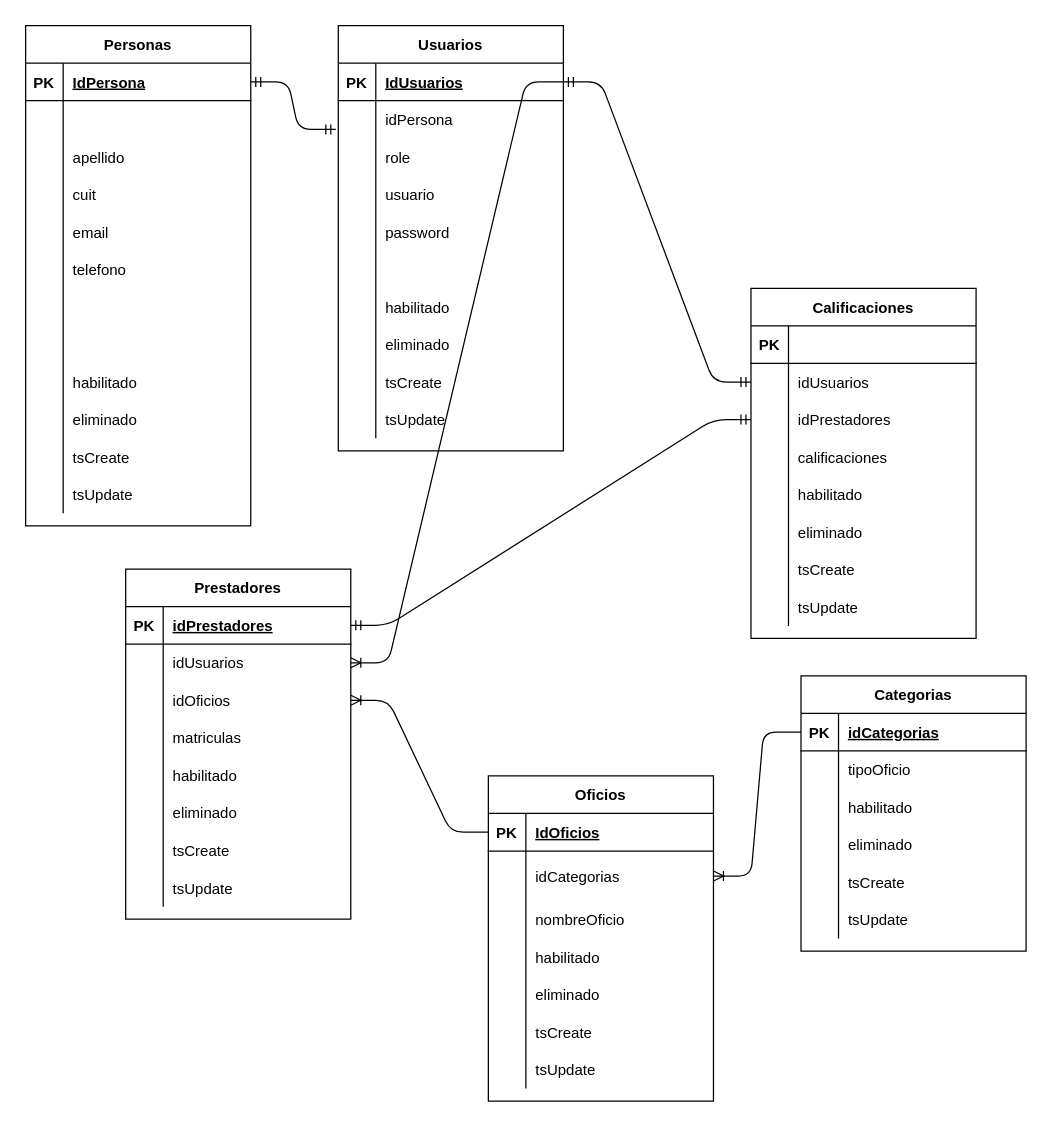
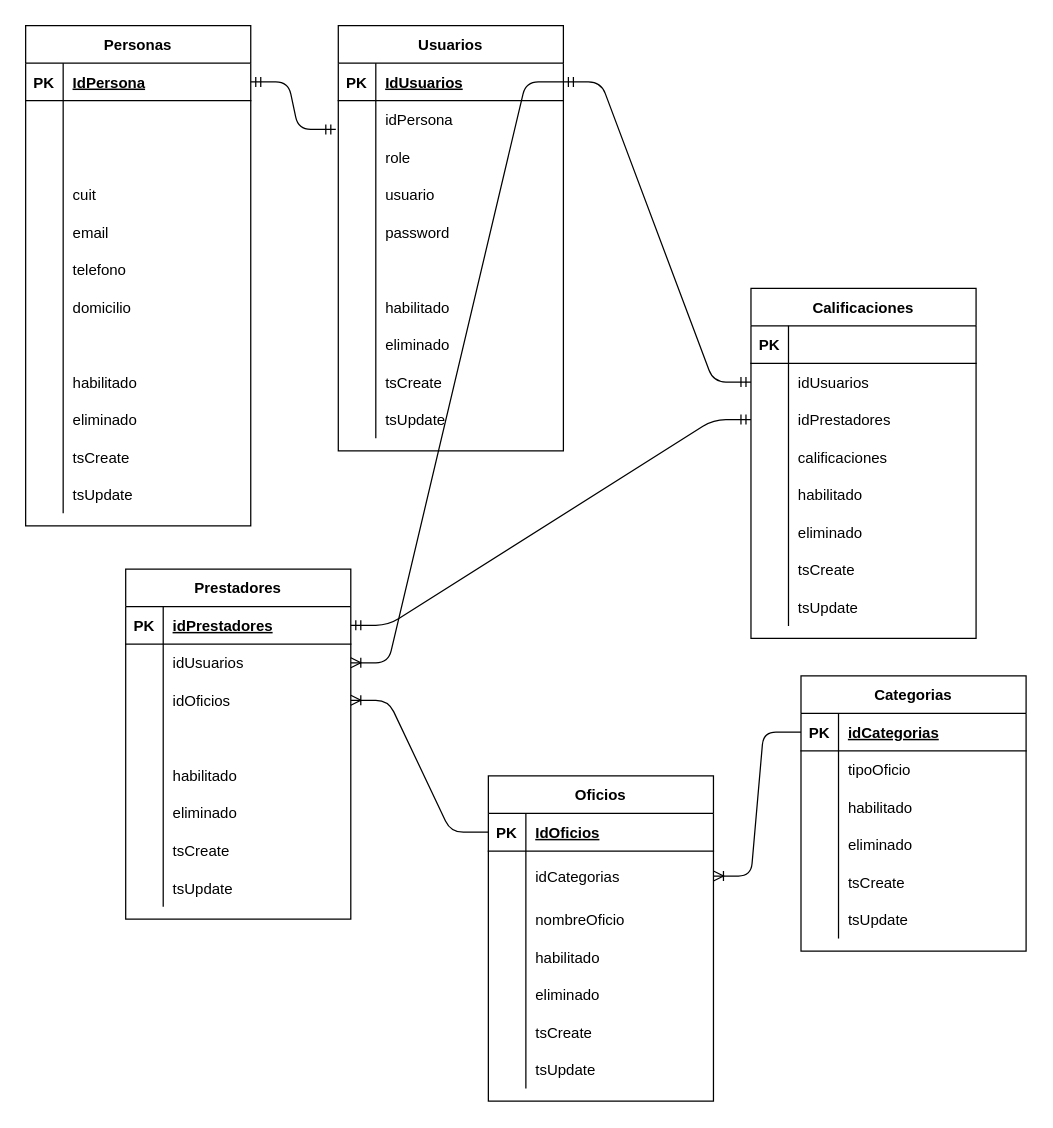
(157, 157) -> none
none -> (157, 307)
(257, 738) -> none
